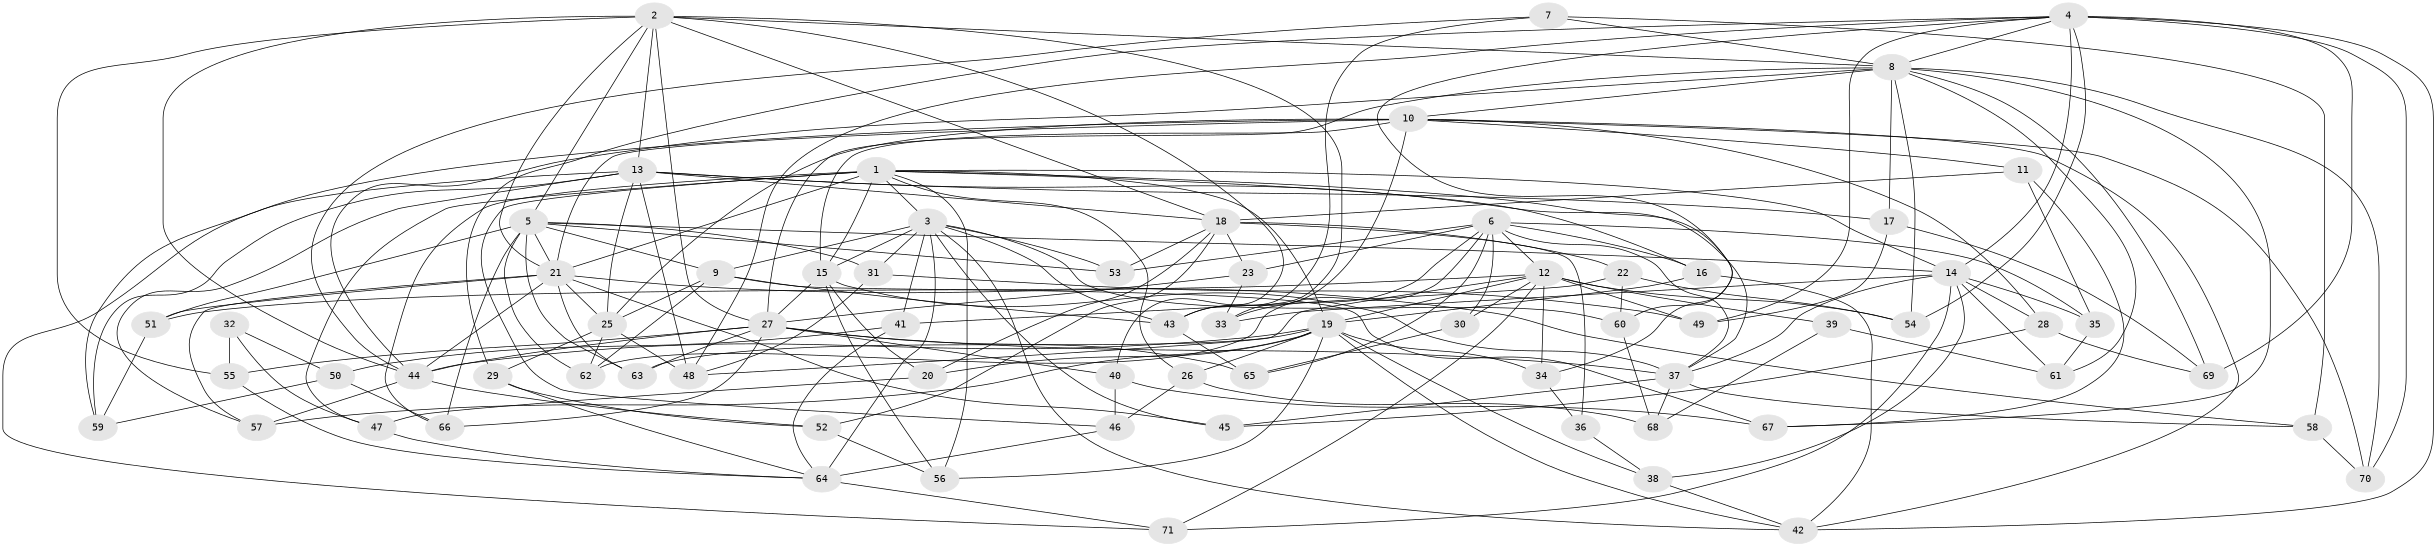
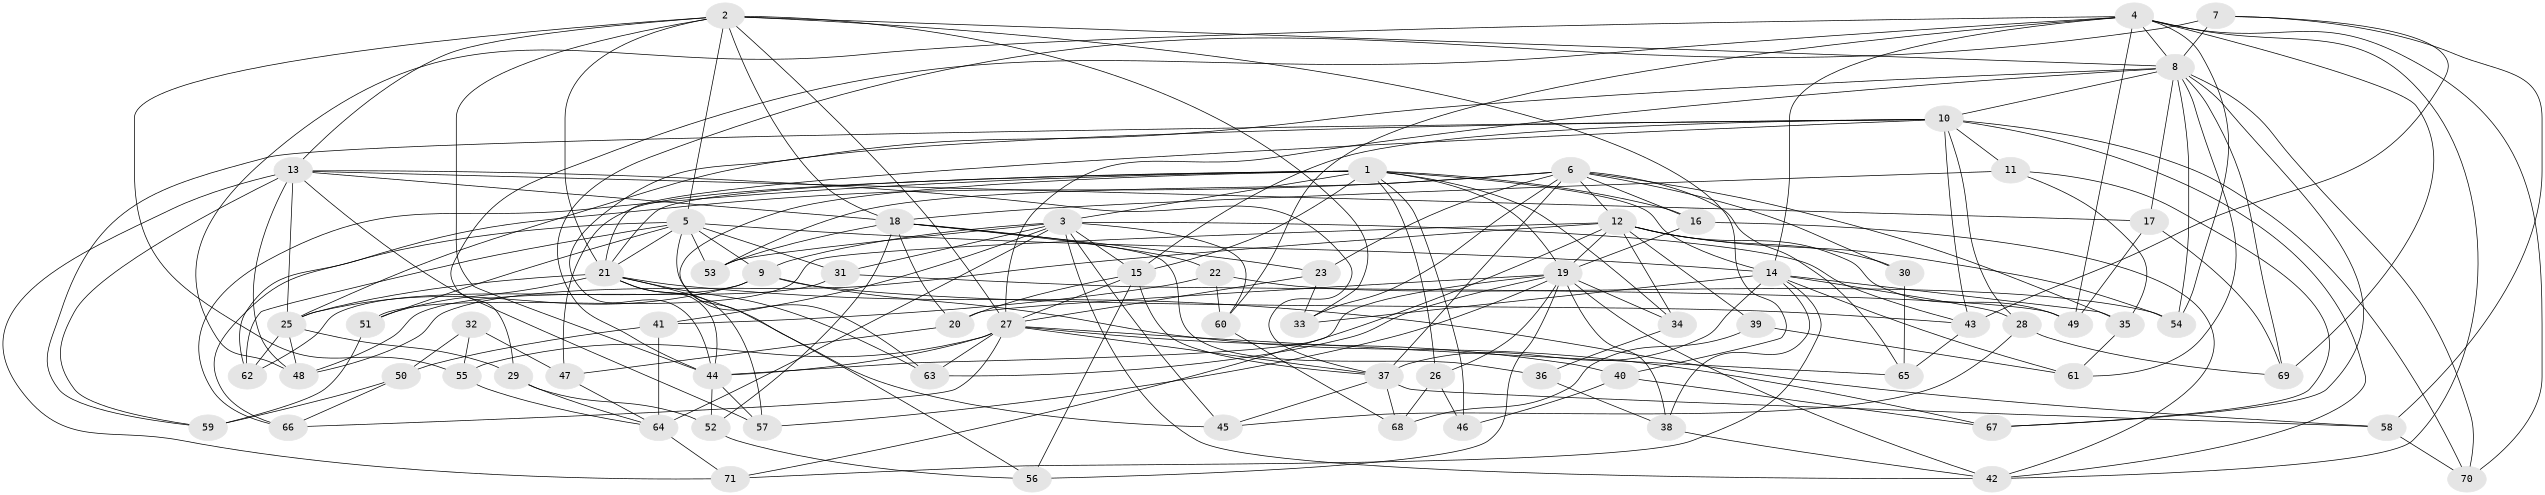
(968, 453) -> none
